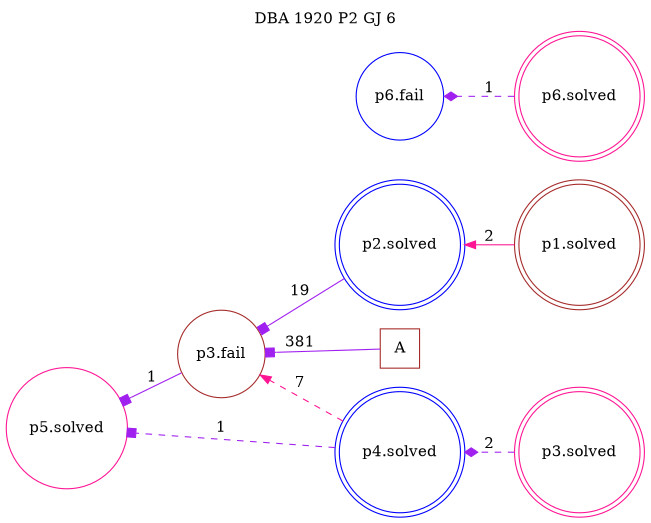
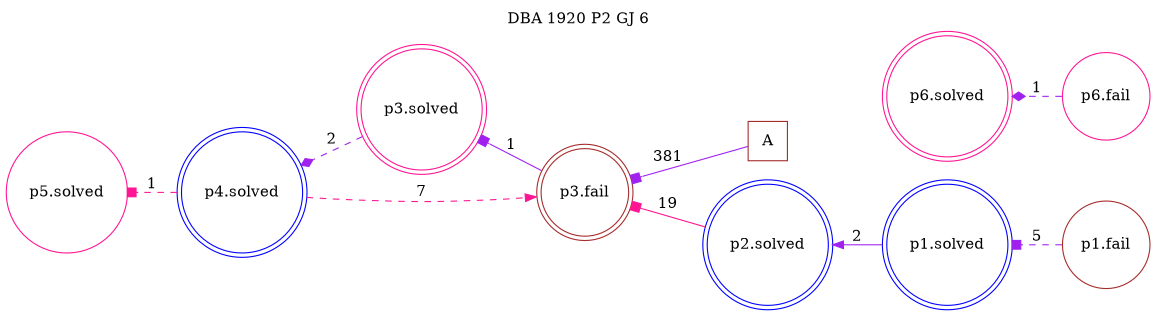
(400, 96) -> (1106, 96)
(486, 96) -> (1044, 96)
(495, 245) -> (863, 245)
(579, 245) -> (947, 245)
none -> (1106, 245)
(307, 302) -> (674, 218)
(221, 354) -> (585, 192)
(156, 385) -> (516, 157)
(237, 440) -> (158, 192)
